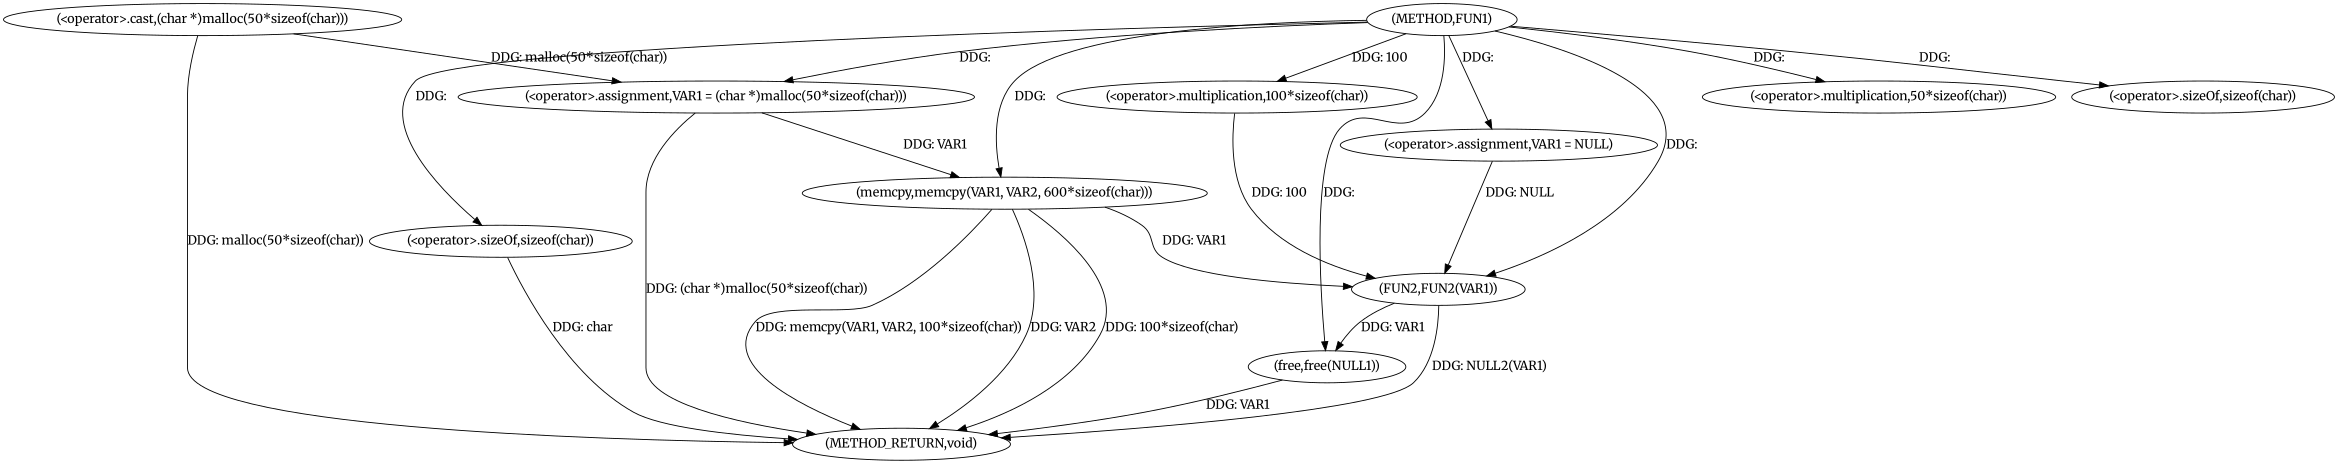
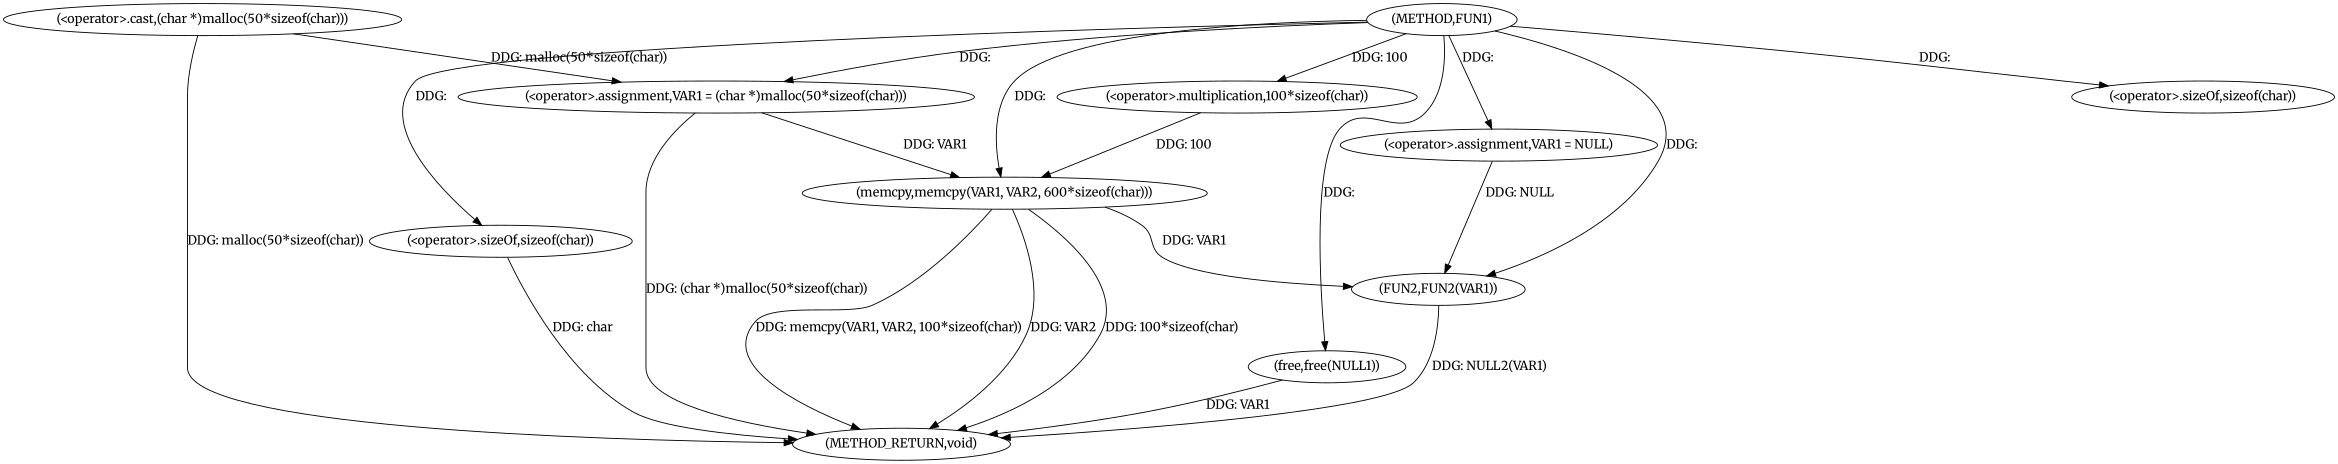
(1879, 97) -> none
(1263, 223) -> (1125, 143)
(1364, 319) -> none
